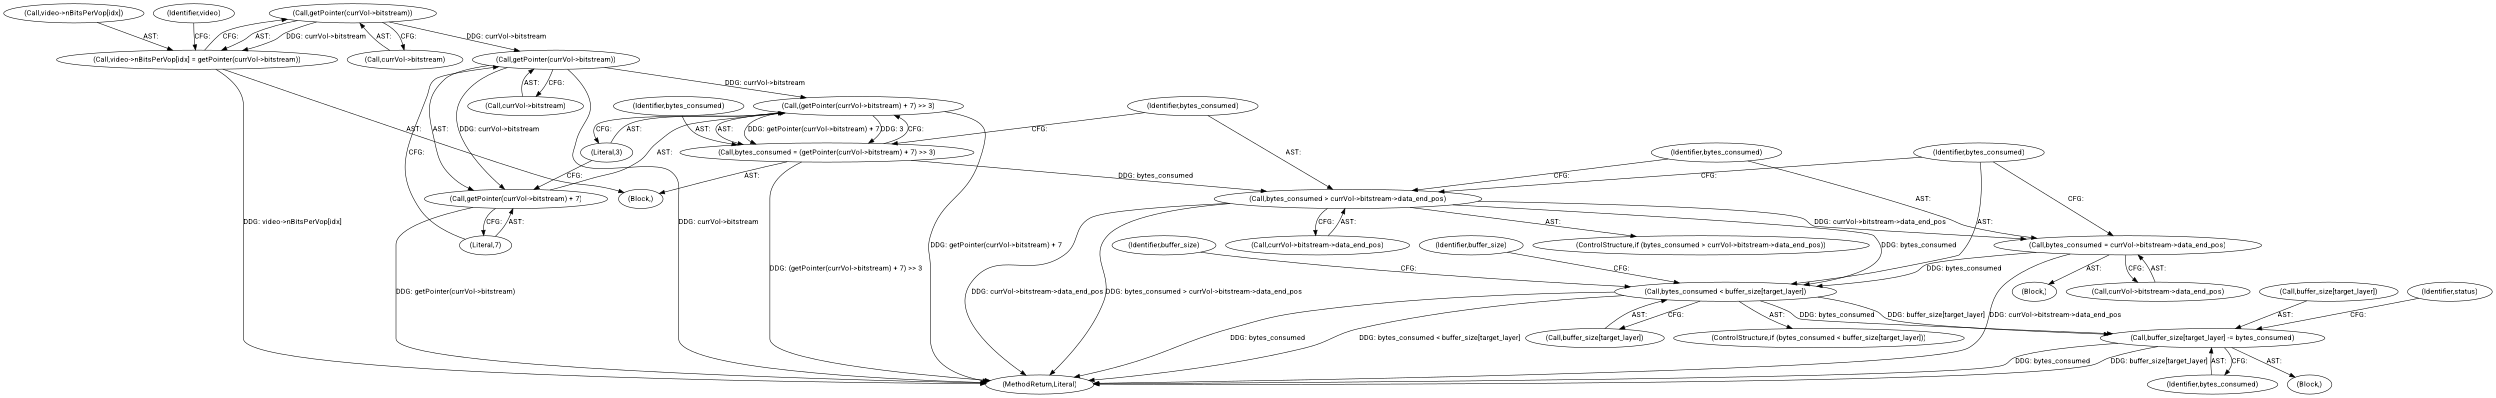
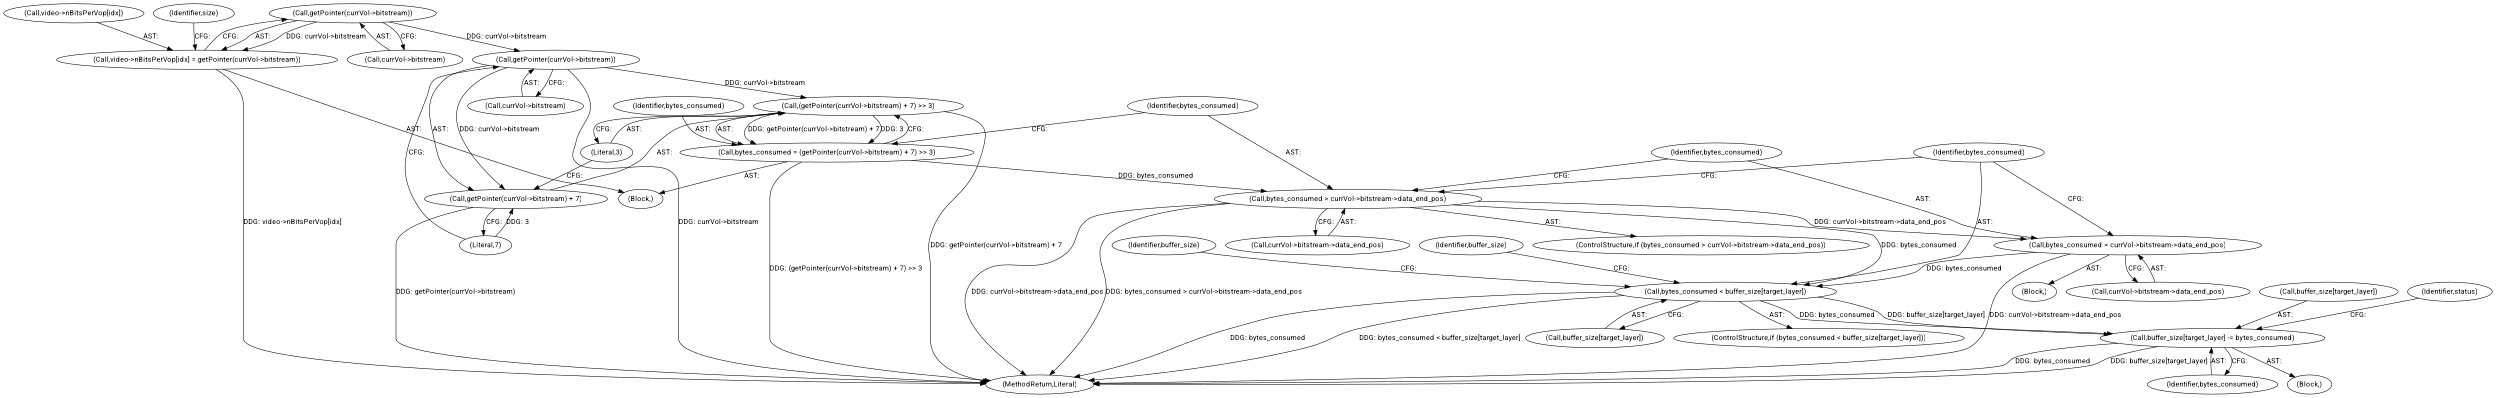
(194, 13) -> (194, 13)
(518, 222) -> (518, 222)
